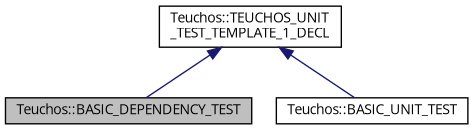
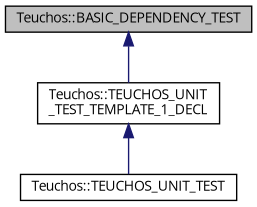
(178, 76) -> (129, 64)
(372, 111) -> (129, 187)
